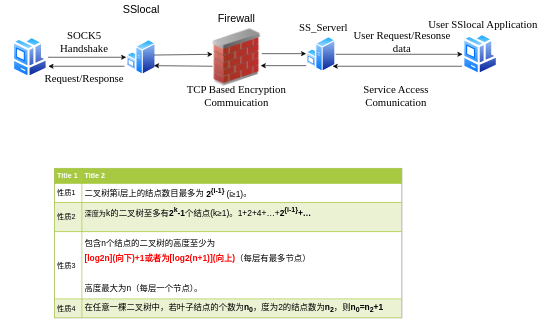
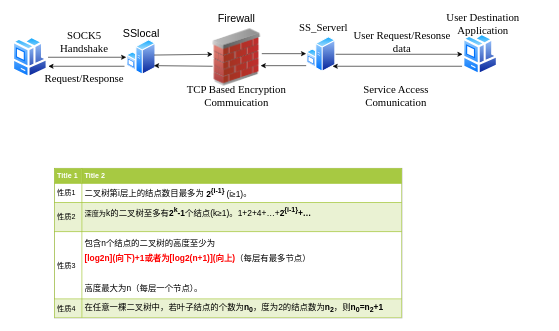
(141, 9) -> (141, 33)
(483, 24) -> (483, 24)
